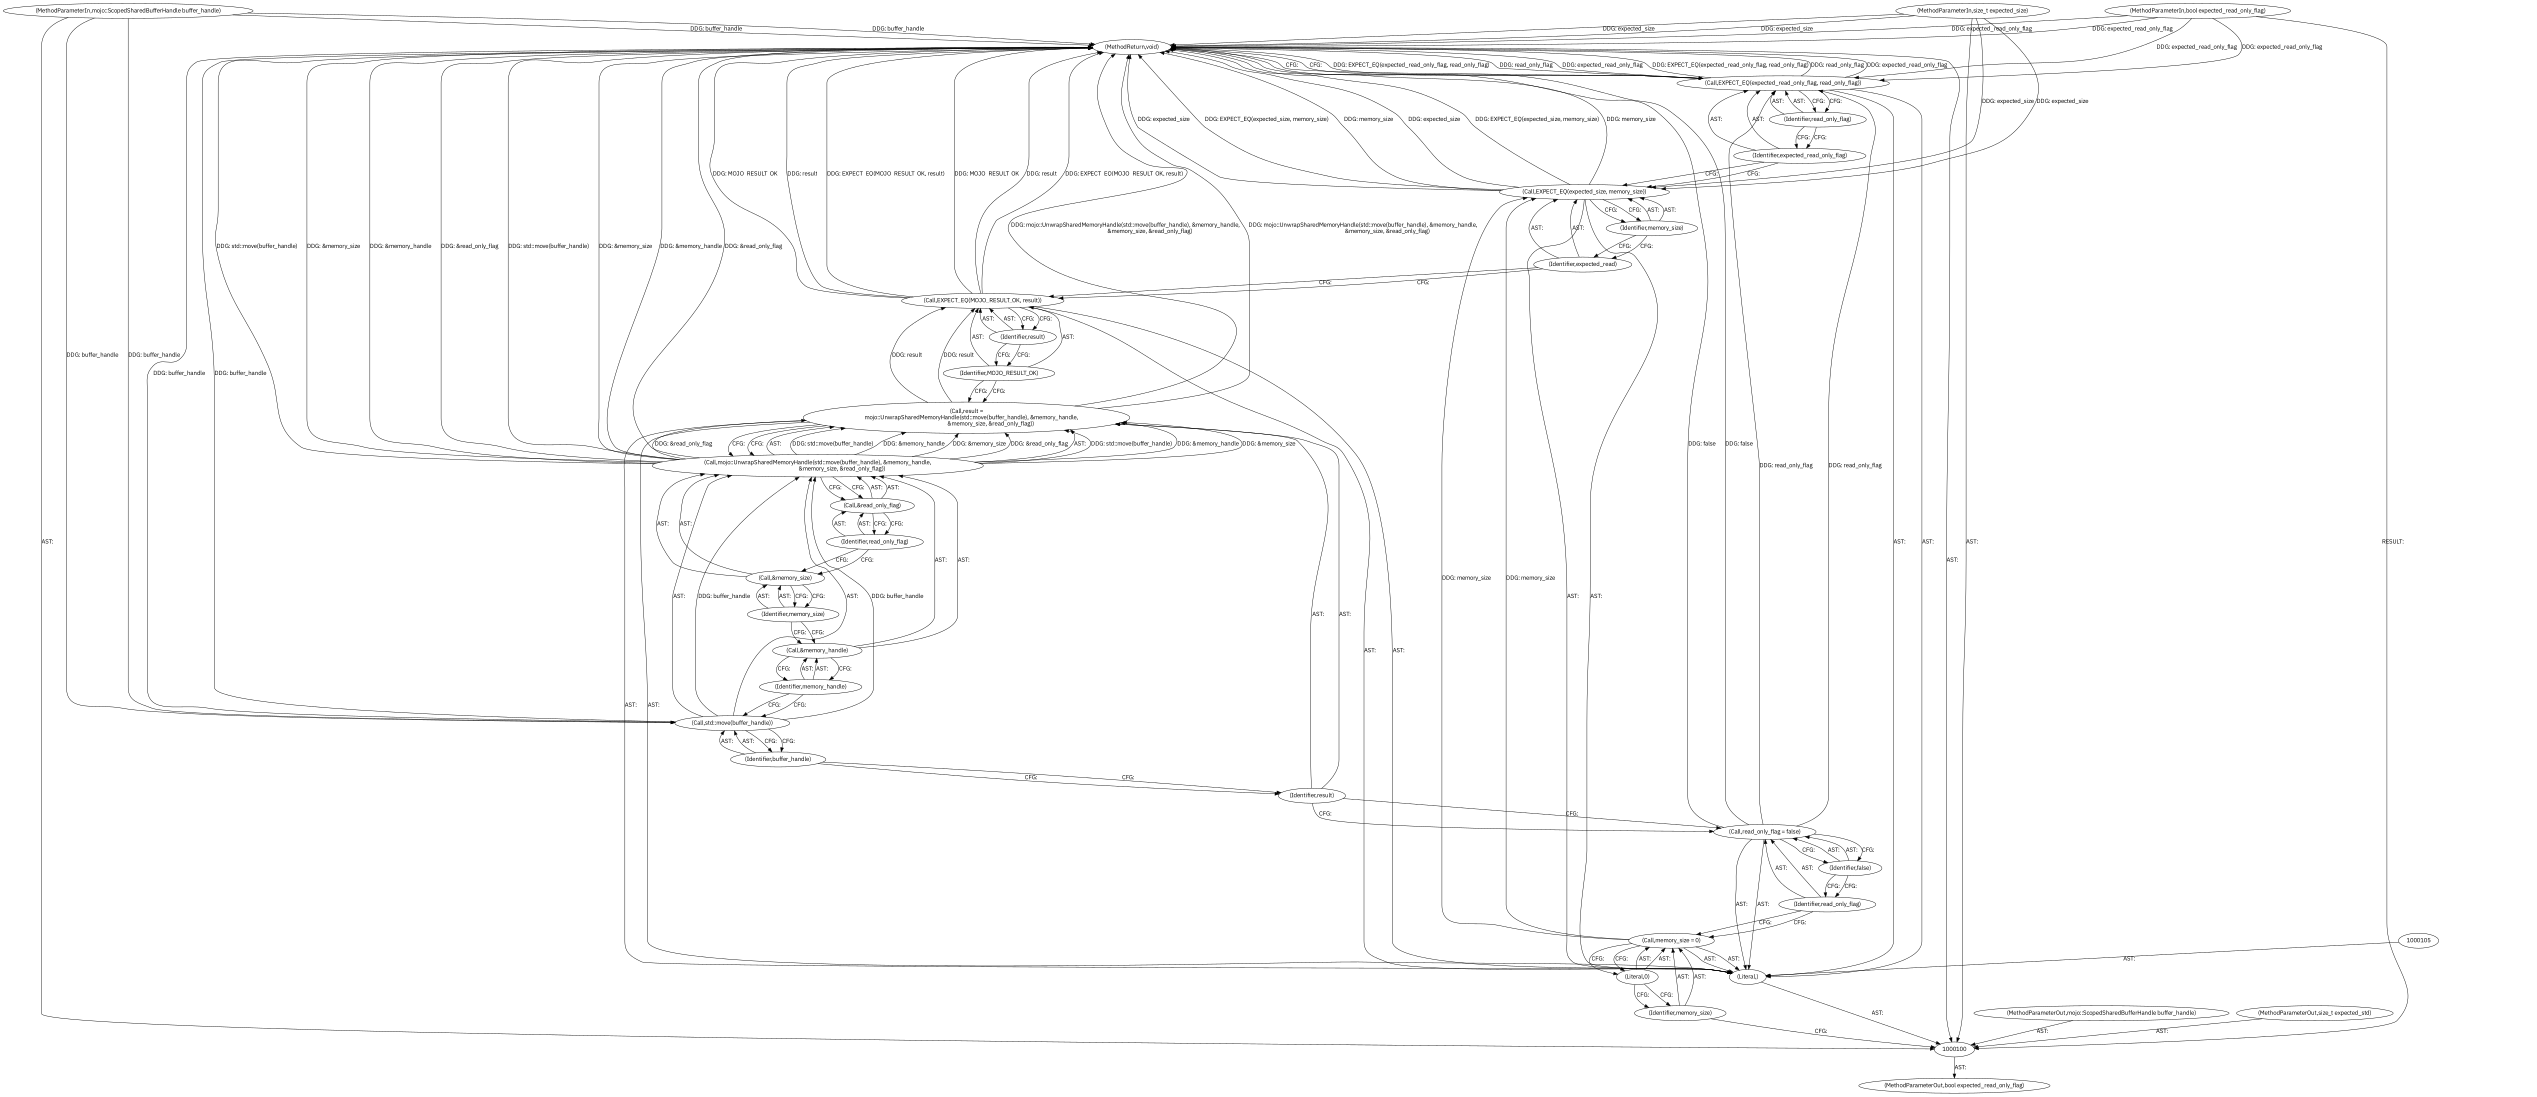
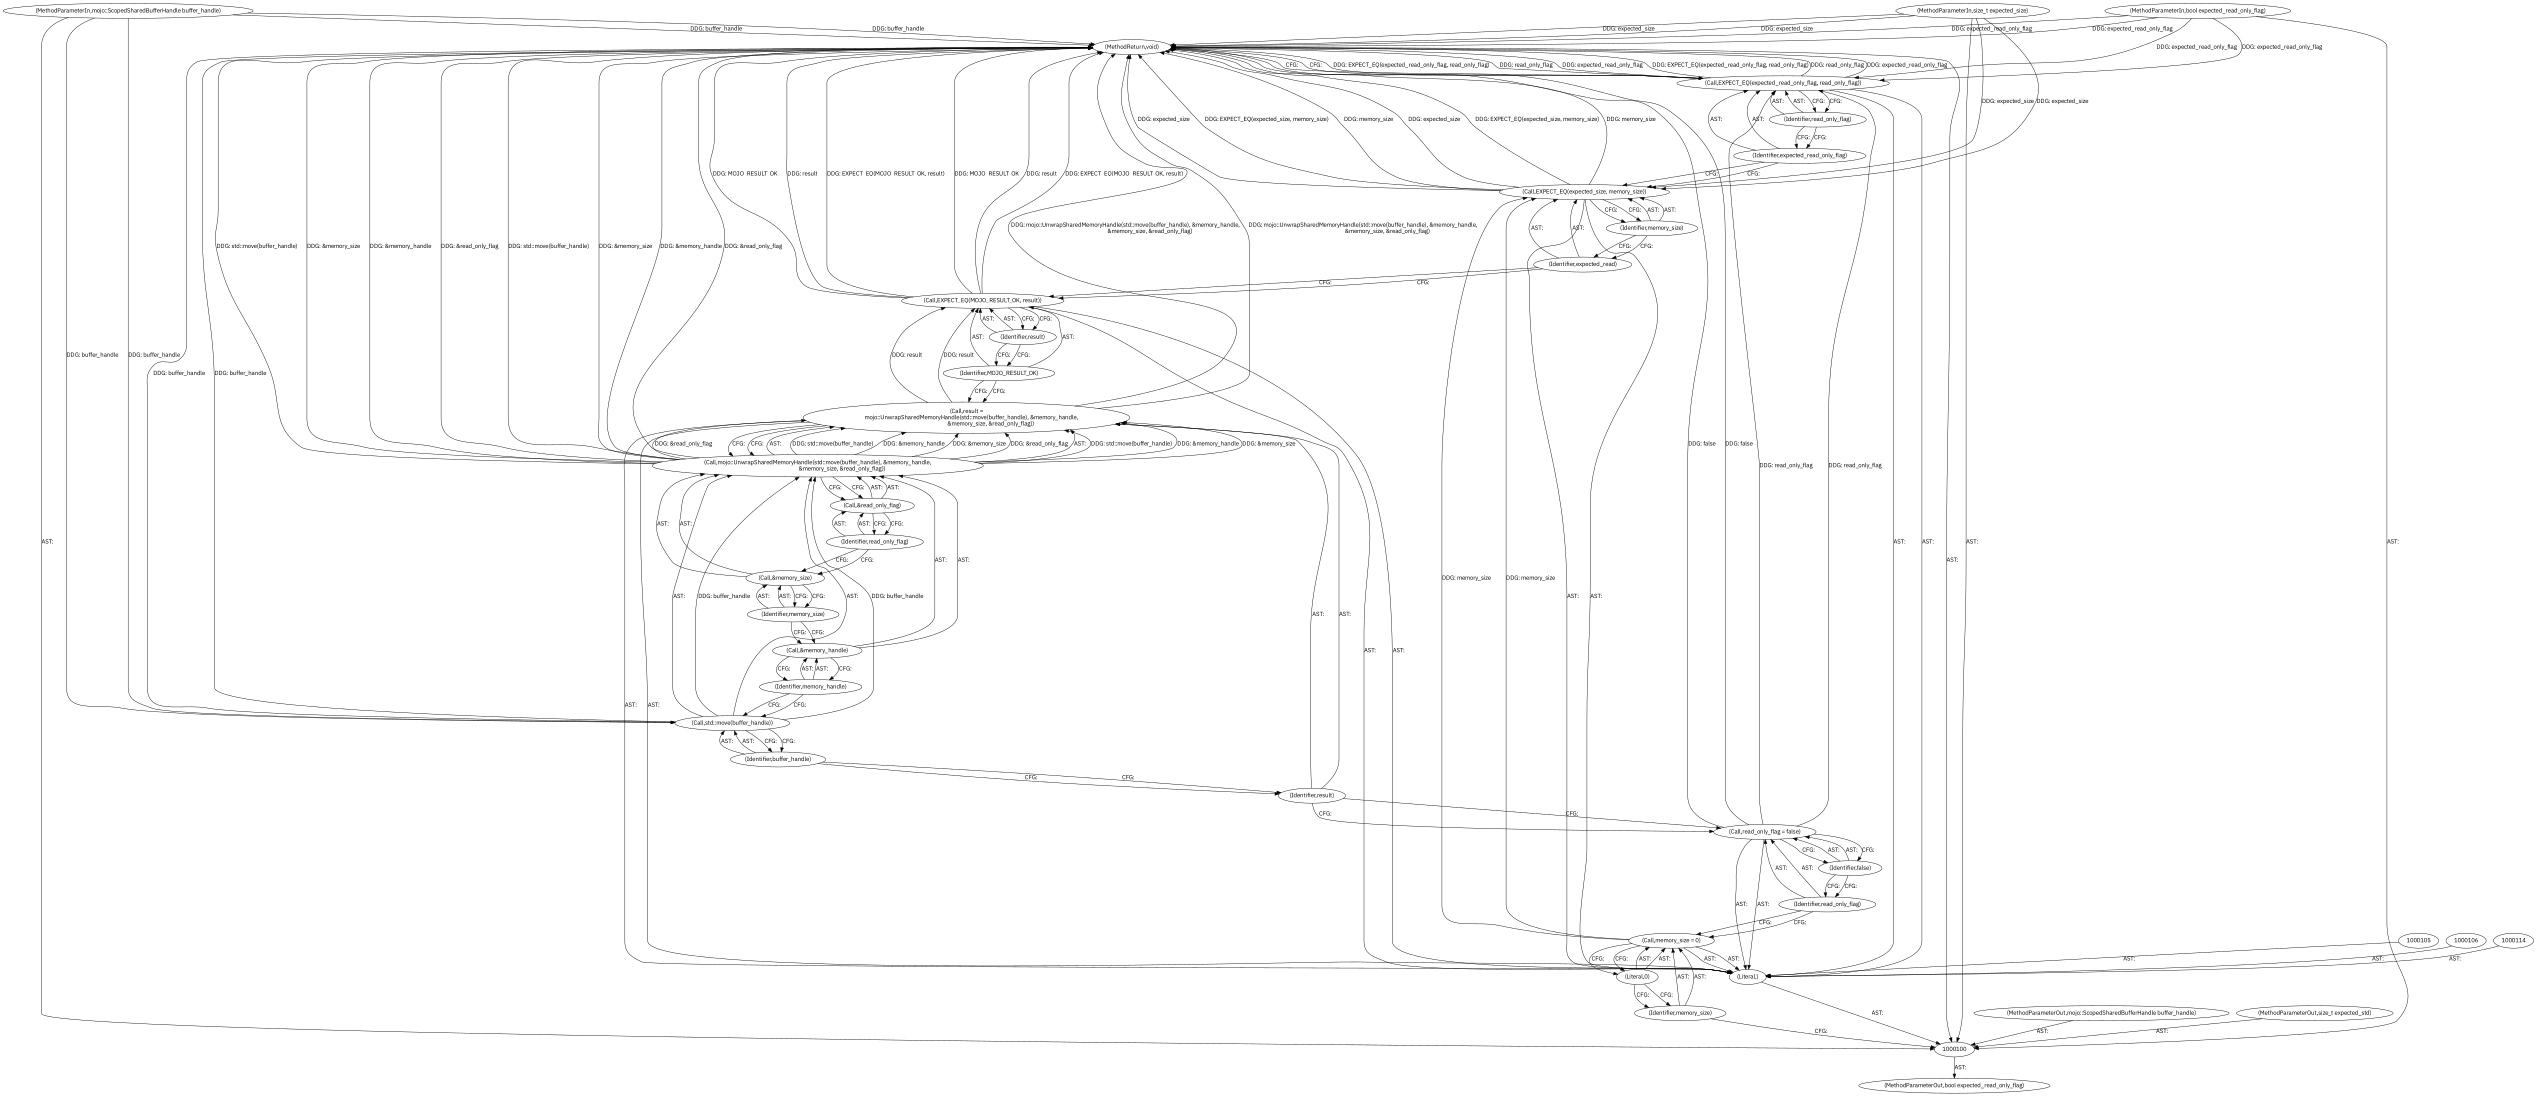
(2394, 542) -> (2394, 542)
none -> (2466, 941)
none -> (2514, 941)
